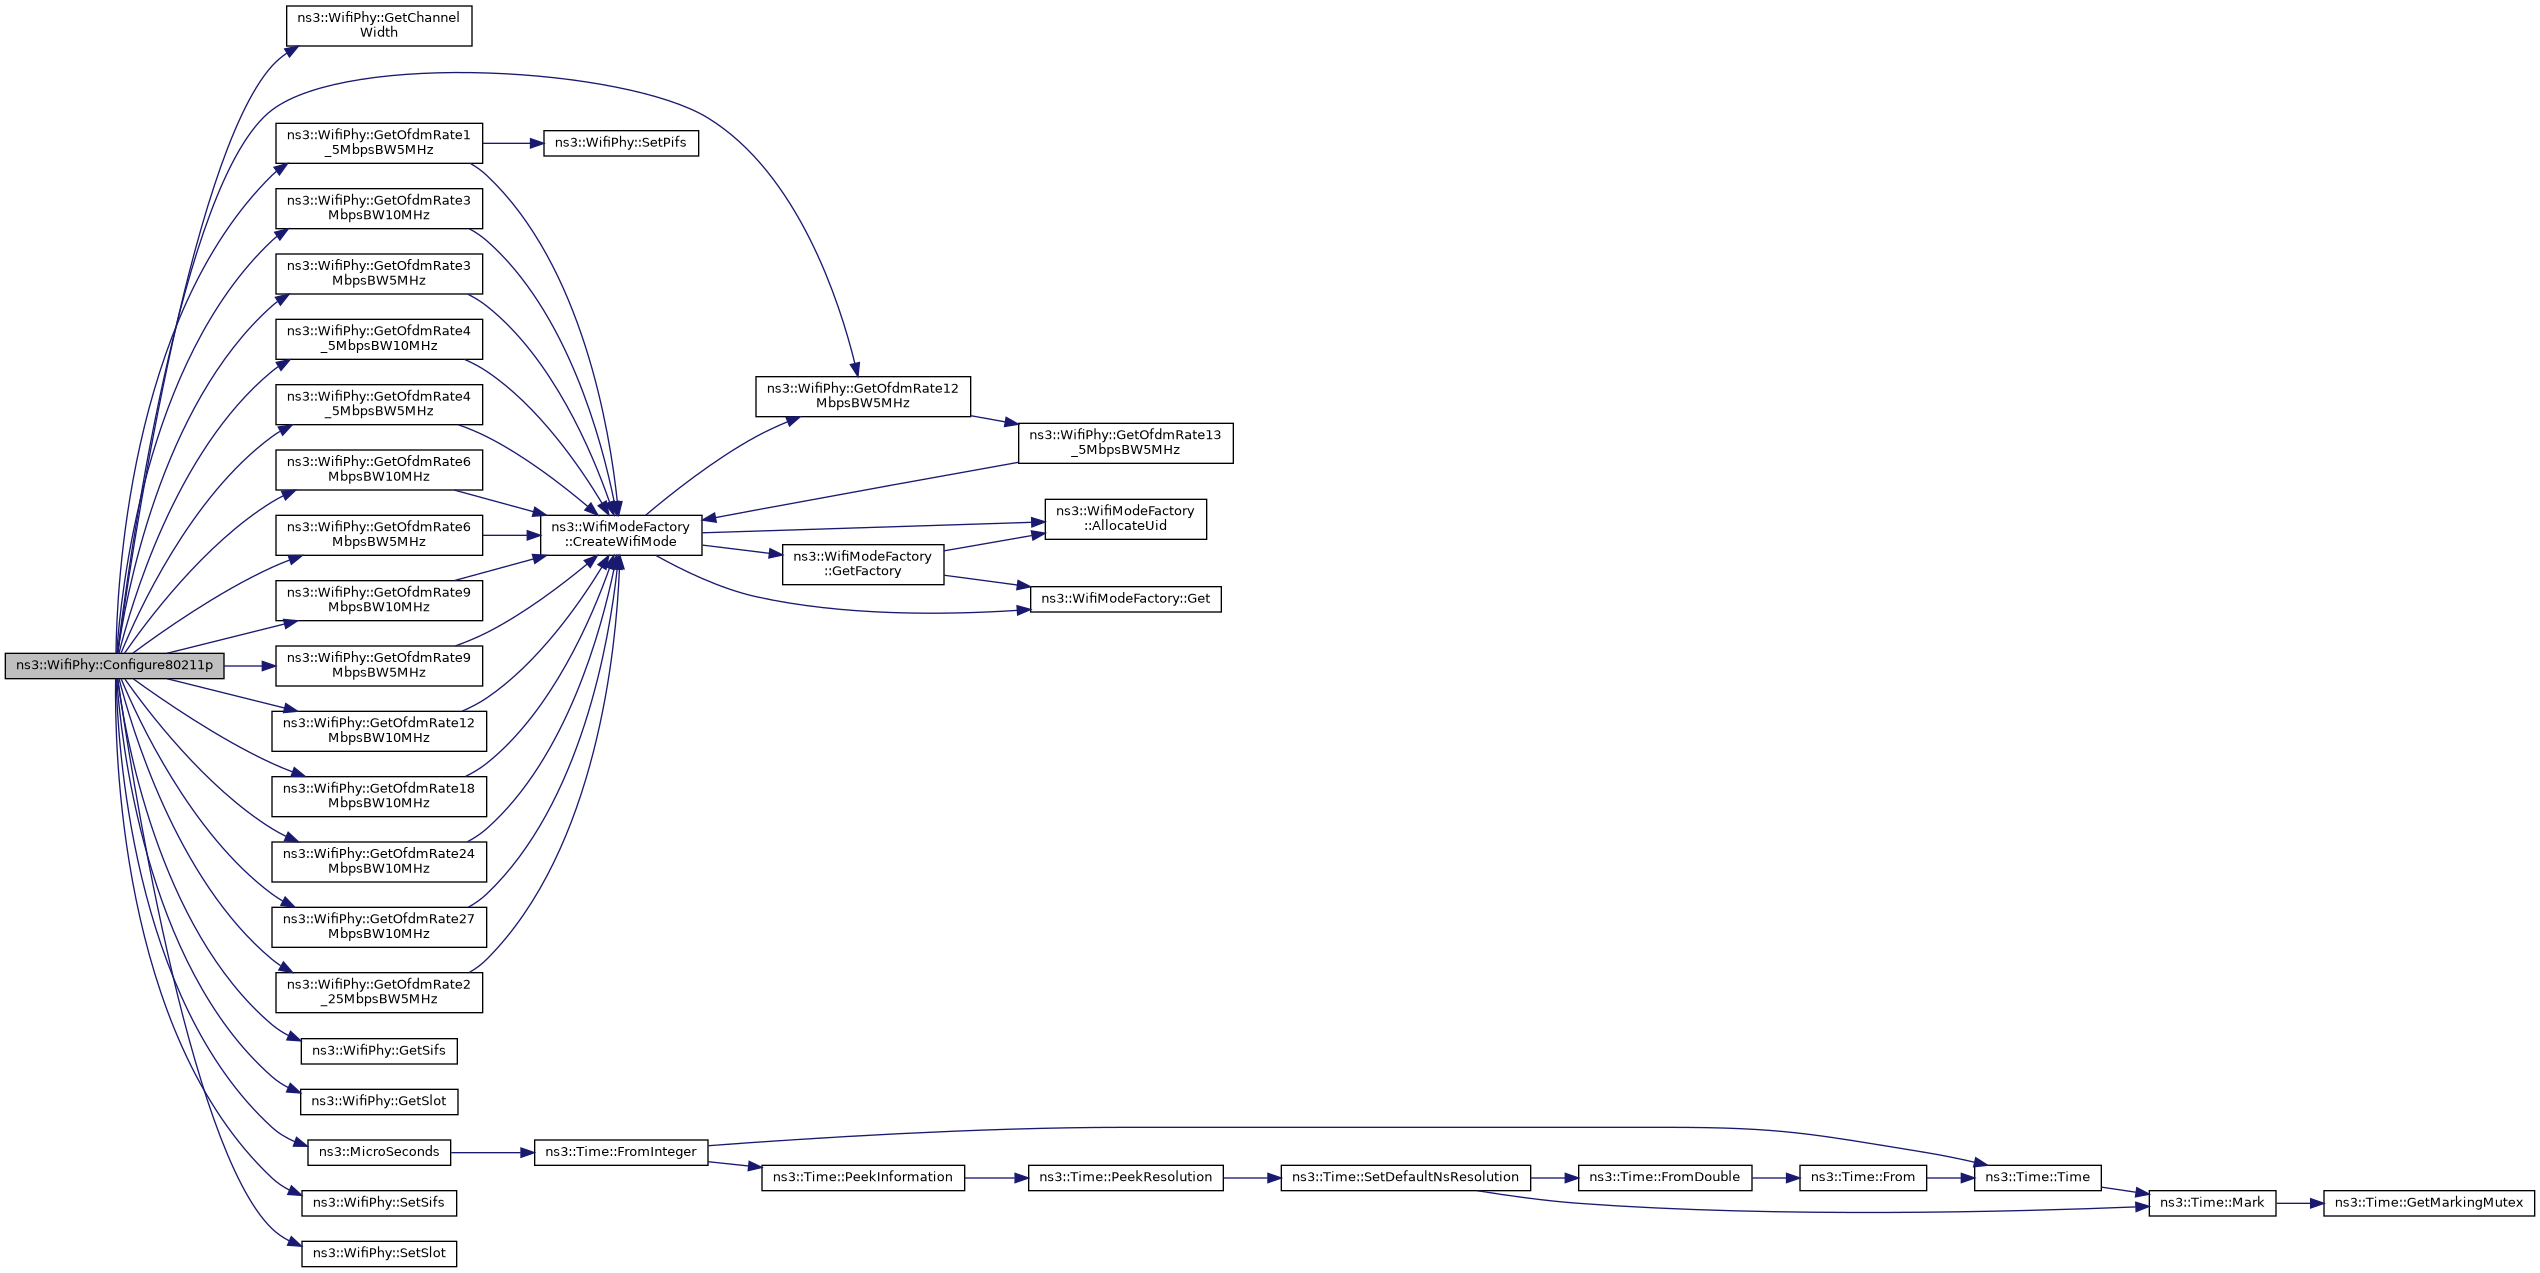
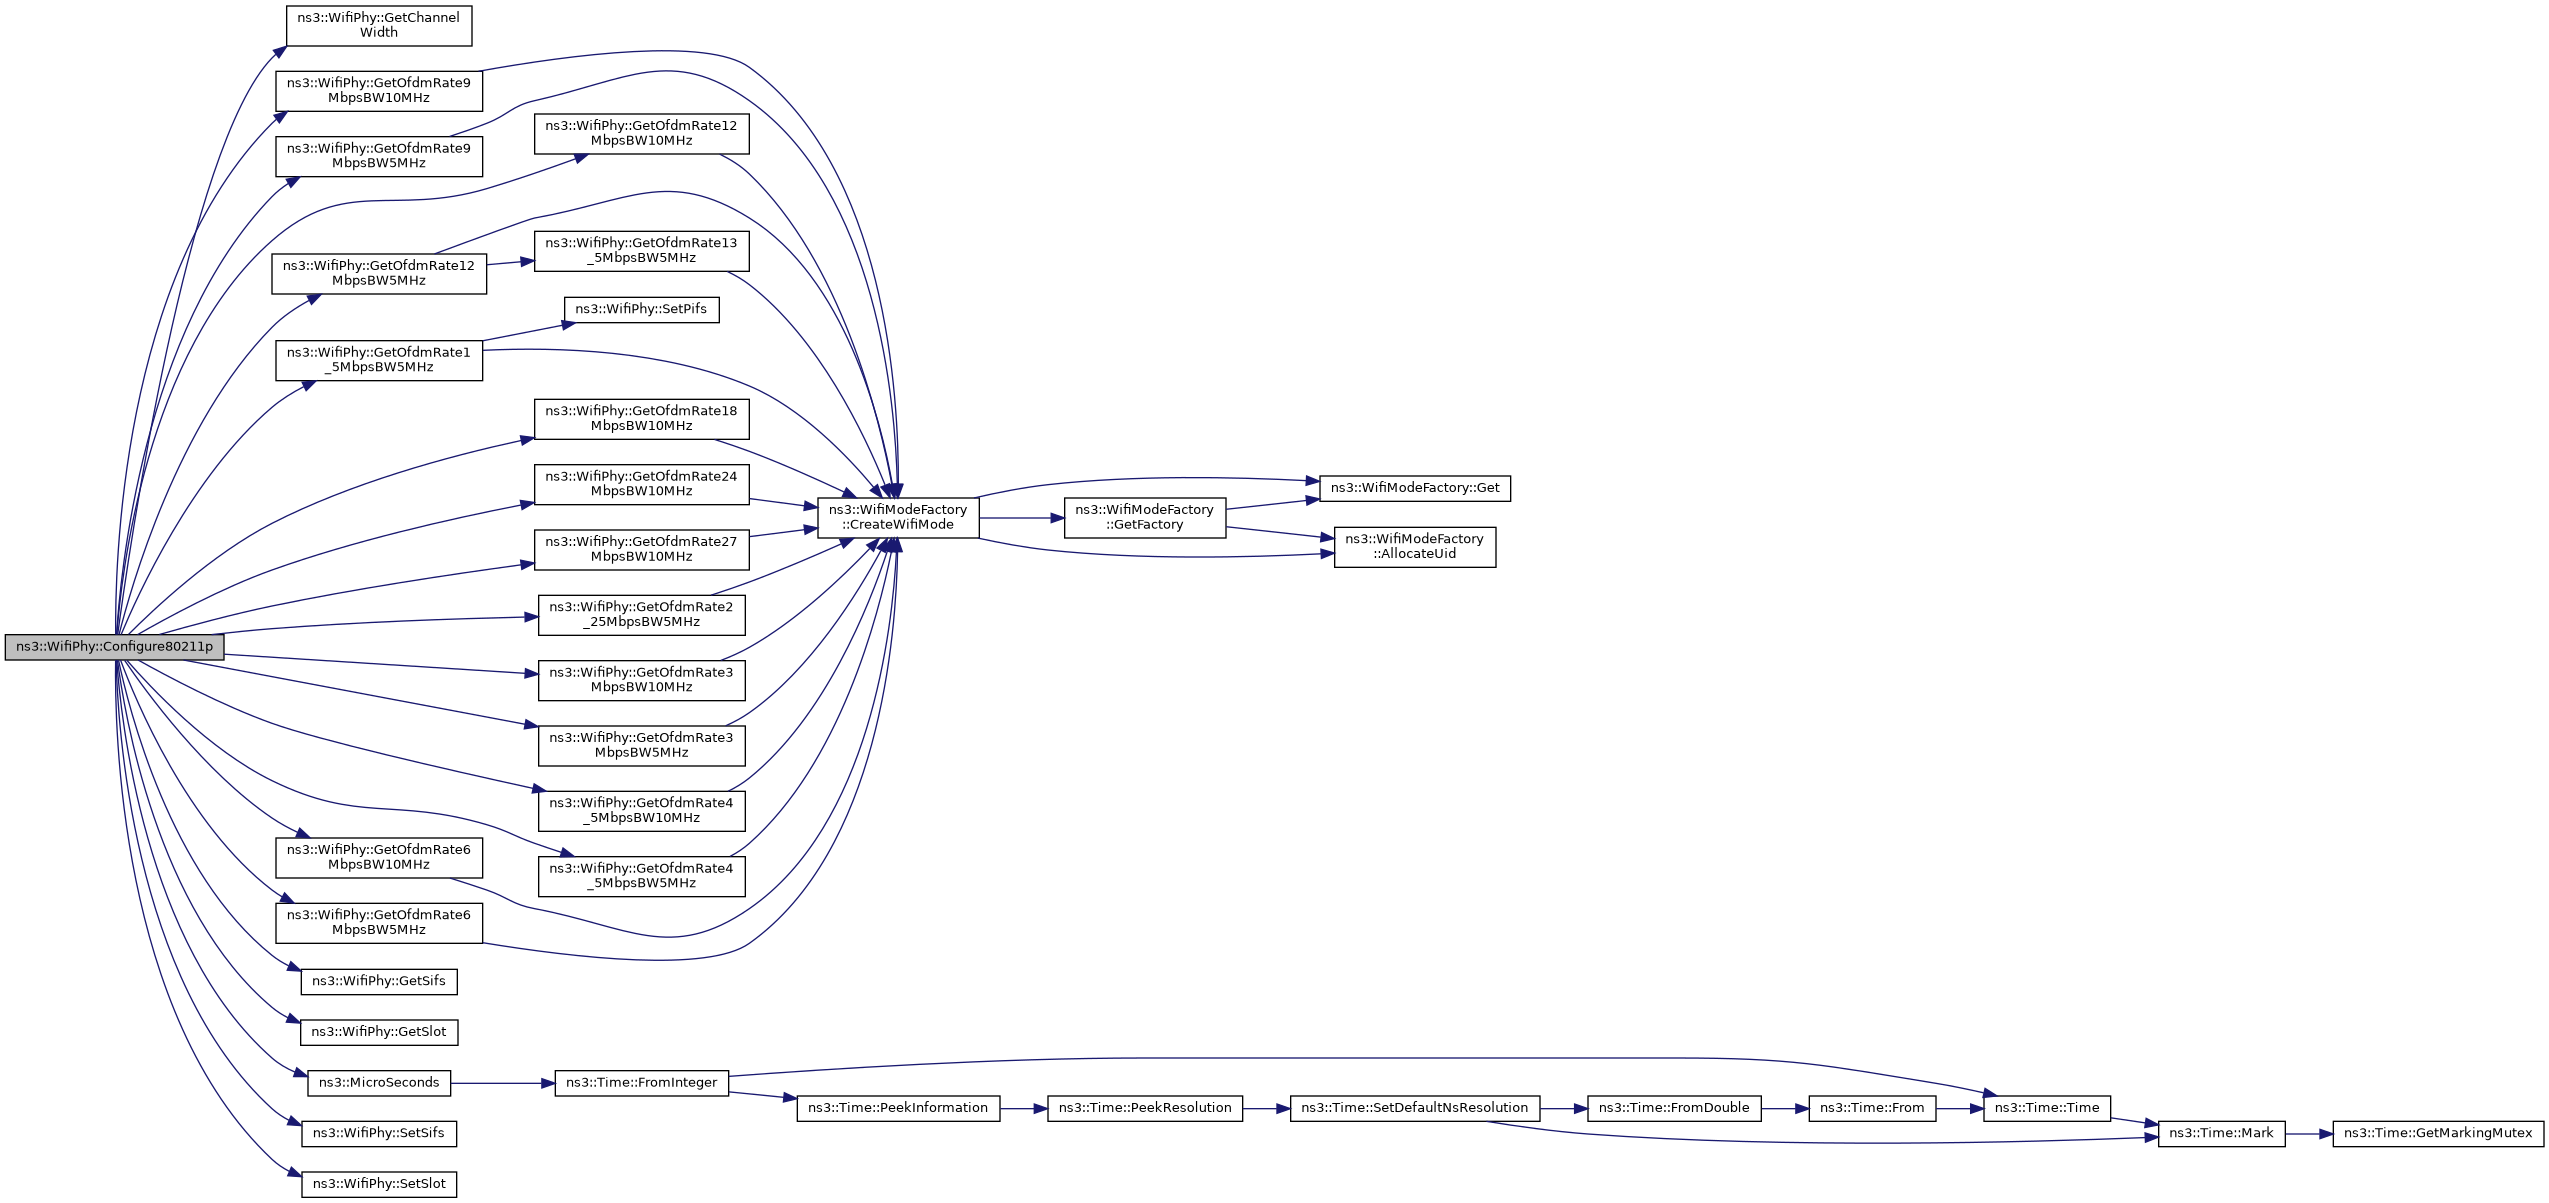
(713, 463) -> (741, 214)
